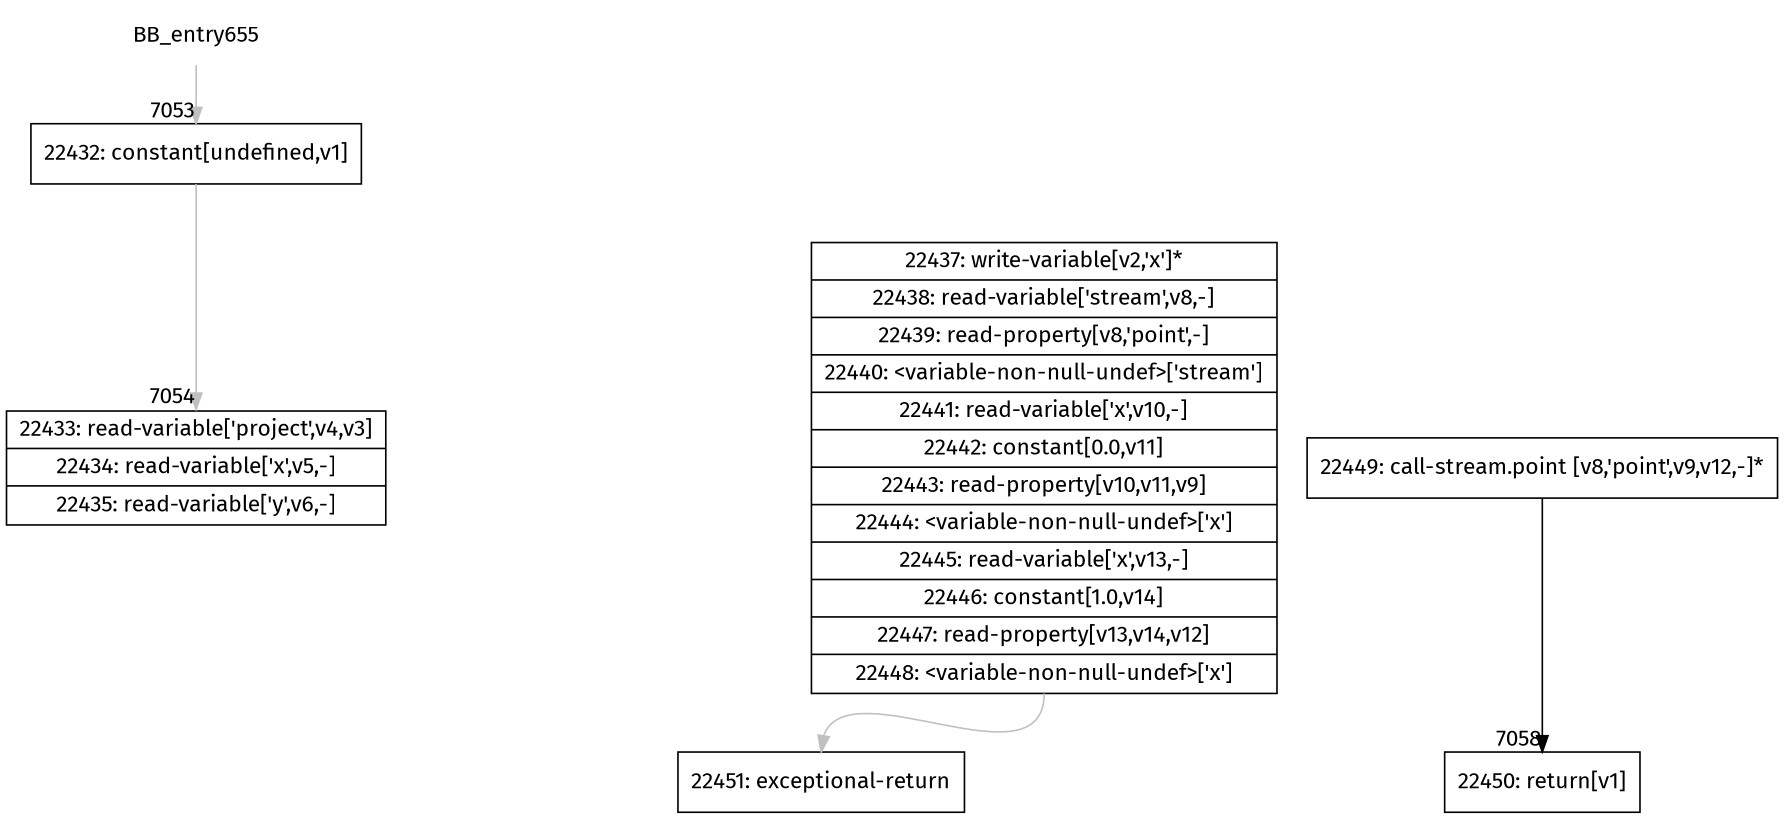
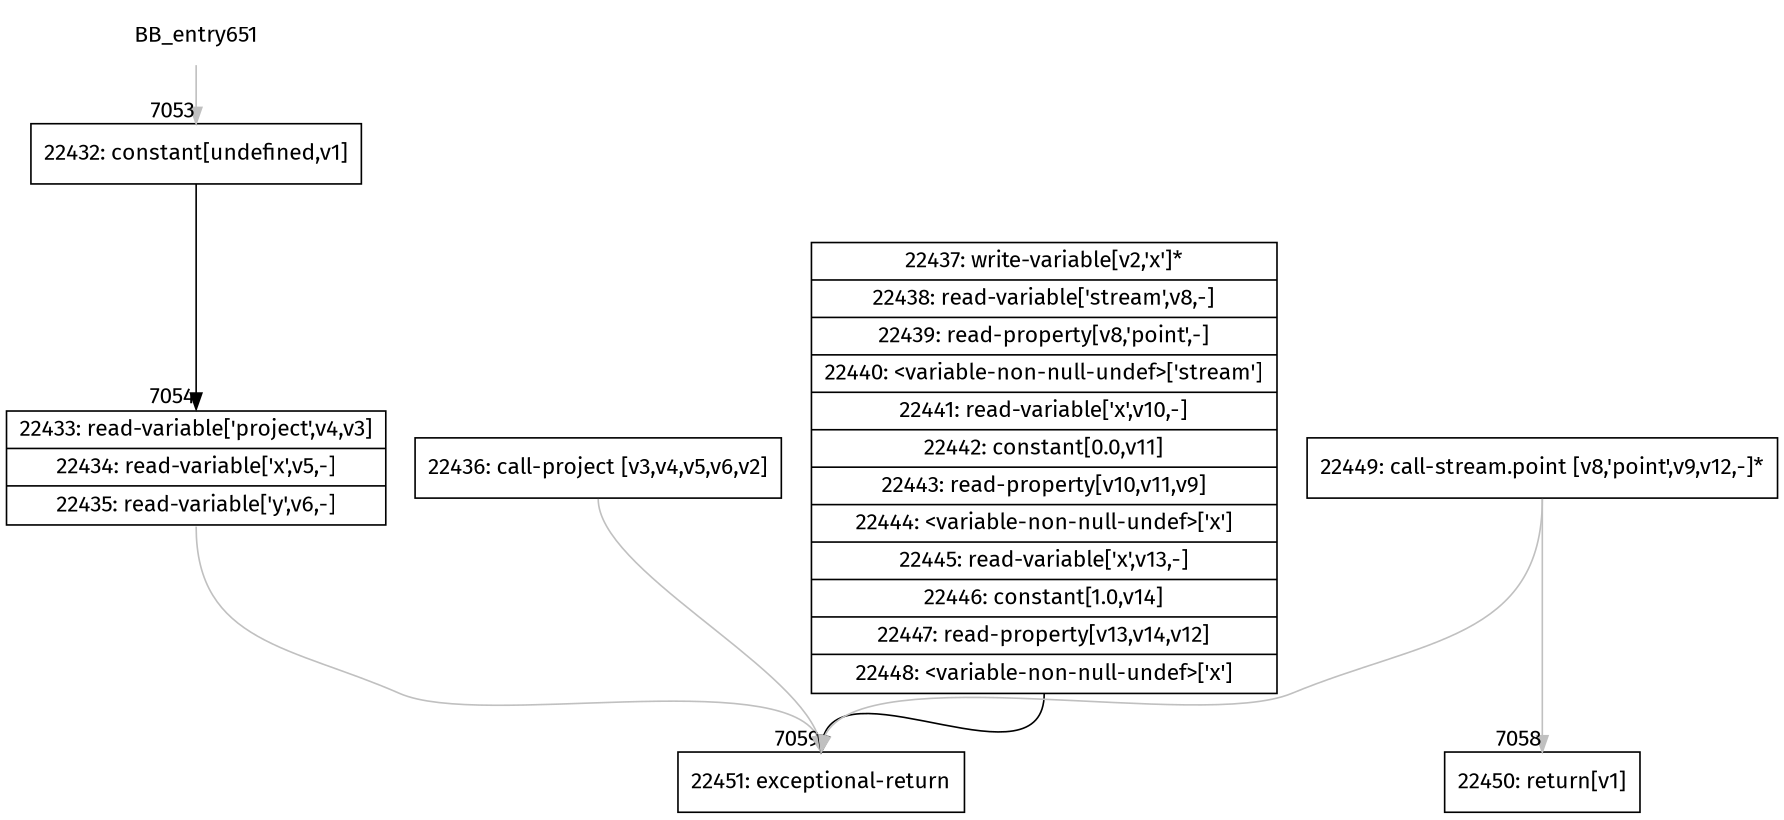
(196, 36) -> (196, 36)
(196, 288) -> (196, 288)
none -> (598, 468)
(1542, 617) -> (1542, 617)
none -> (469, 704)
none -> (1226, 704)
(941, 724) -> (941, 724)
